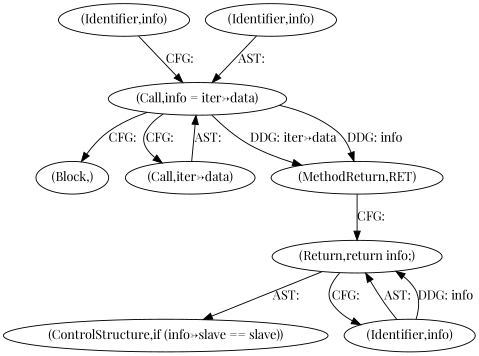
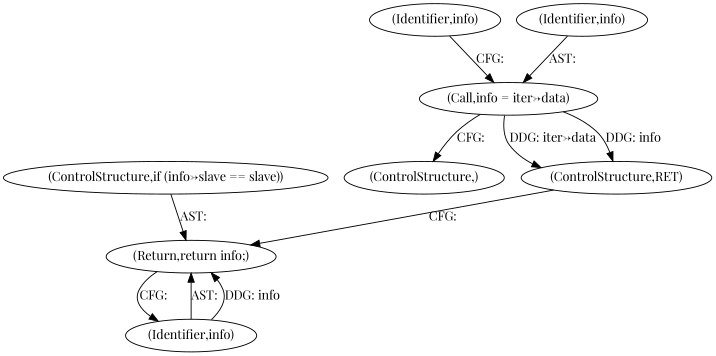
(72, 178) -> (424, 178)
(190, 178) -> none
(357, 178) -> (616, 178)
(267, 294) -> (177, 213)
